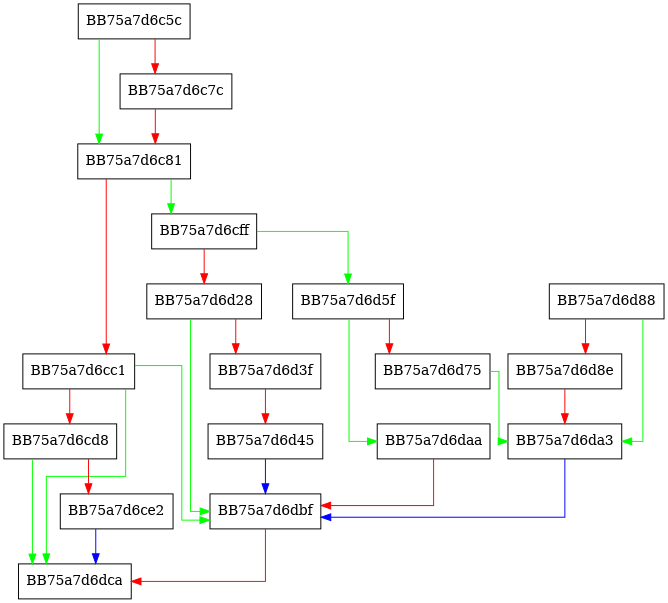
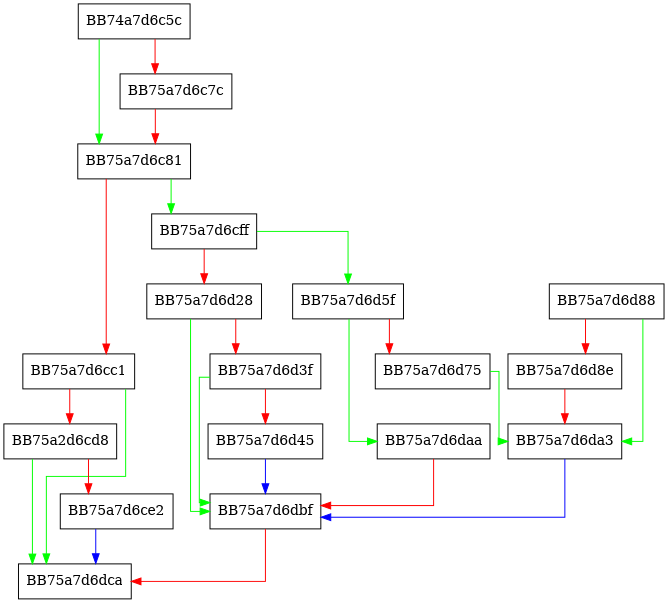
(134, 21) -> (134, 21)
(182, 428) -> (199, 435)
(60, 441) -> (60, 441)
